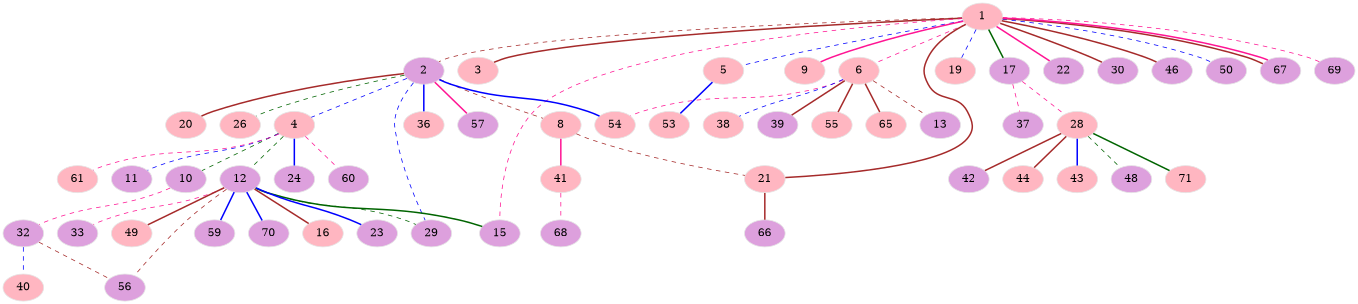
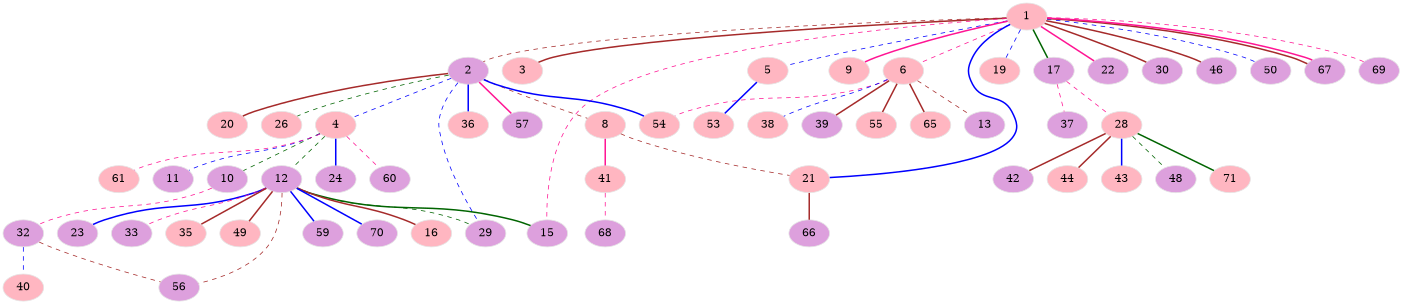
(955, 148) -> (999, 148)
none -> (186, 233)
